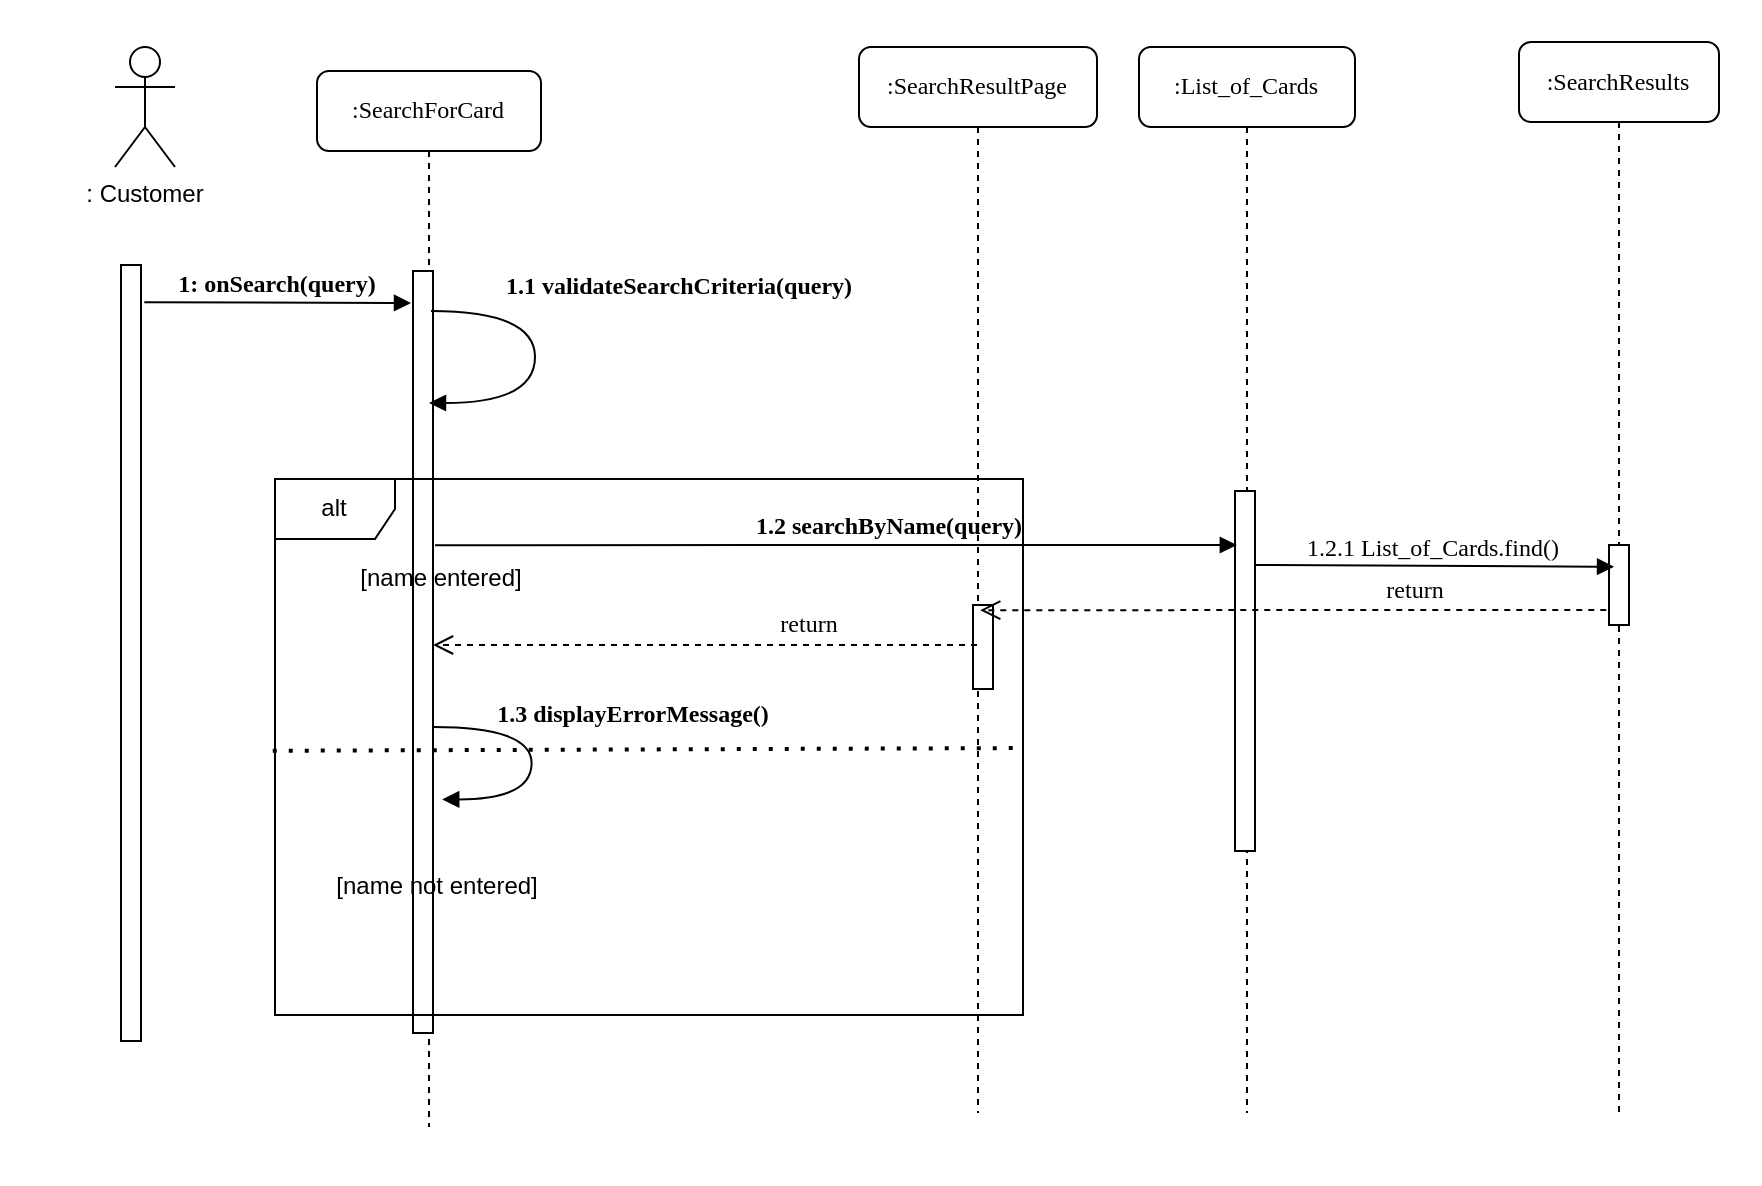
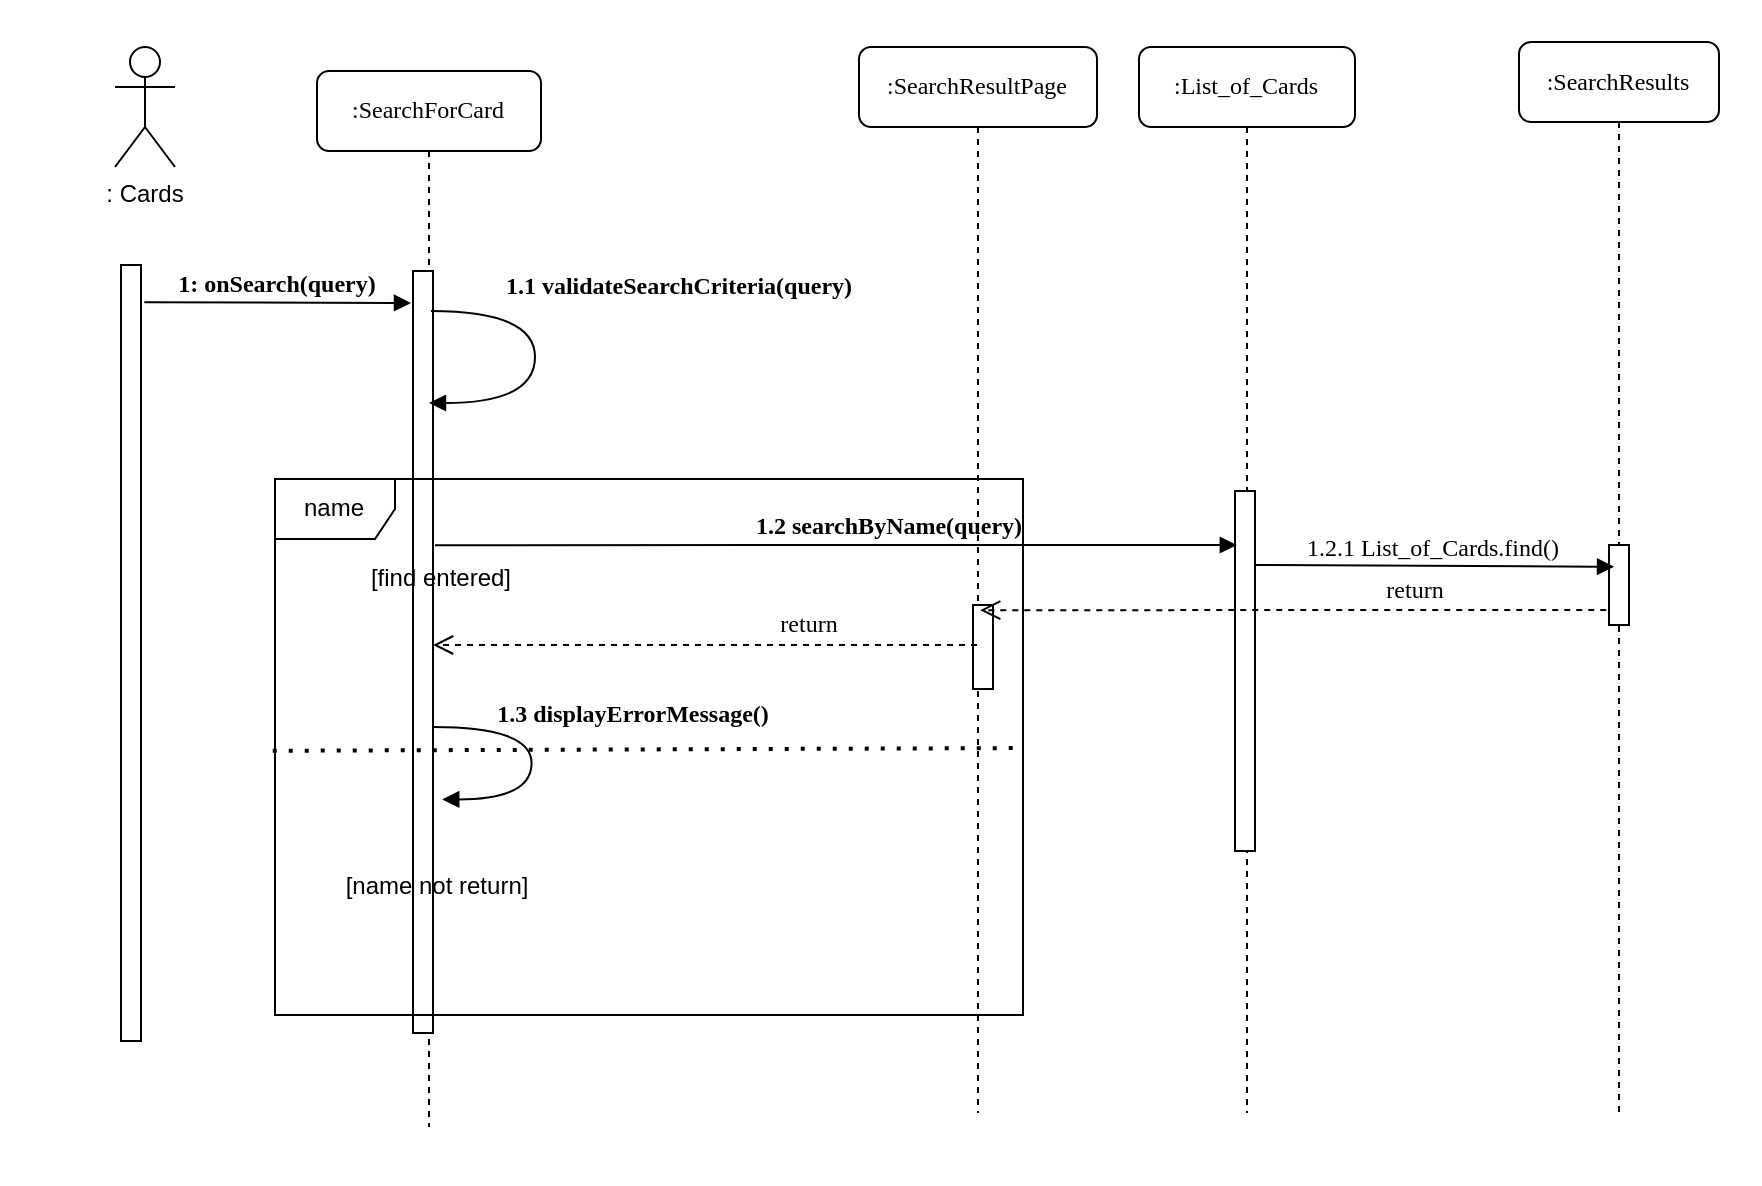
(146, 195) -> (146, 195)
(335, 509) -> (335, 509)
(442, 579) -> (442, 579)
(438, 887) -> (438, 887)
